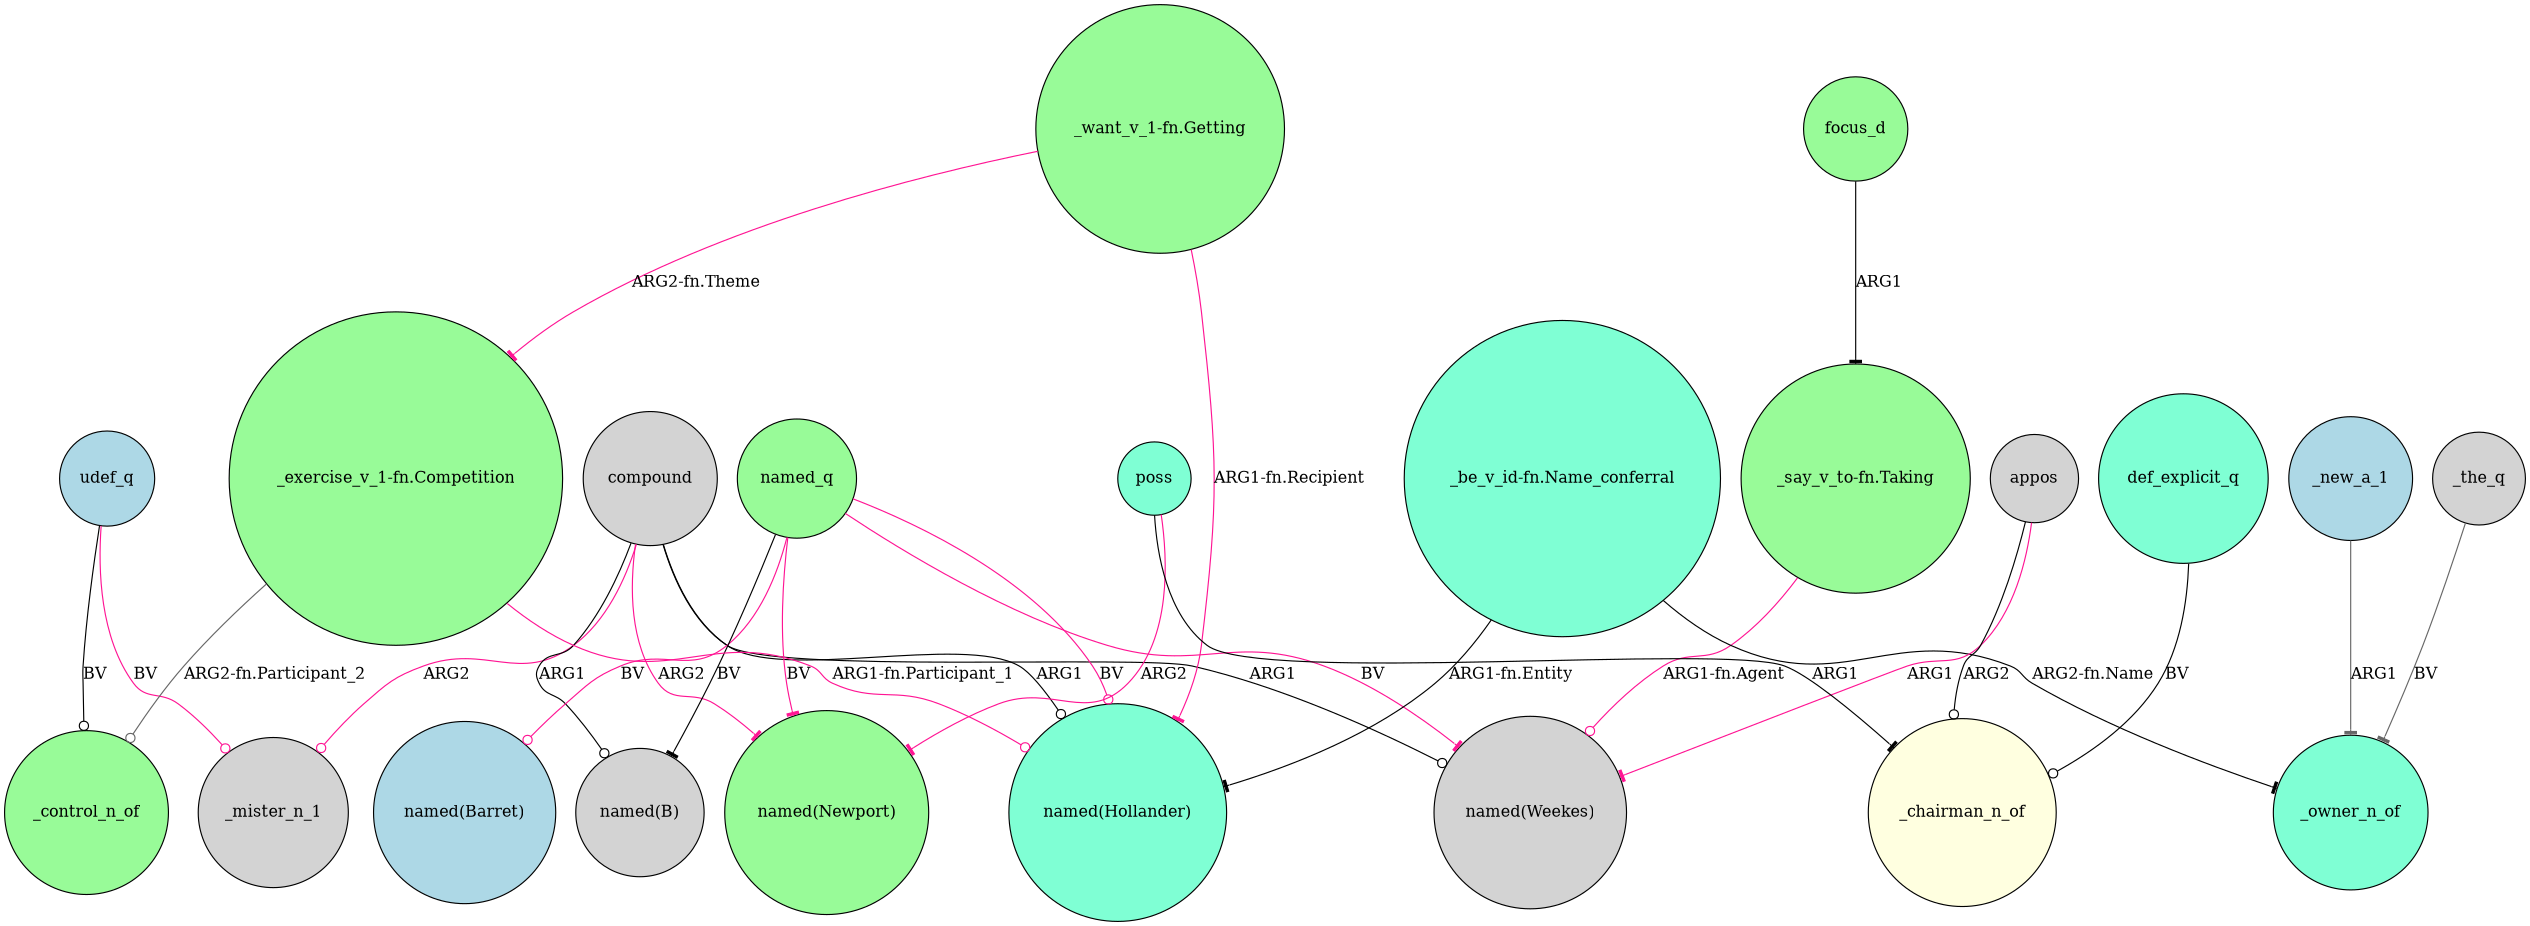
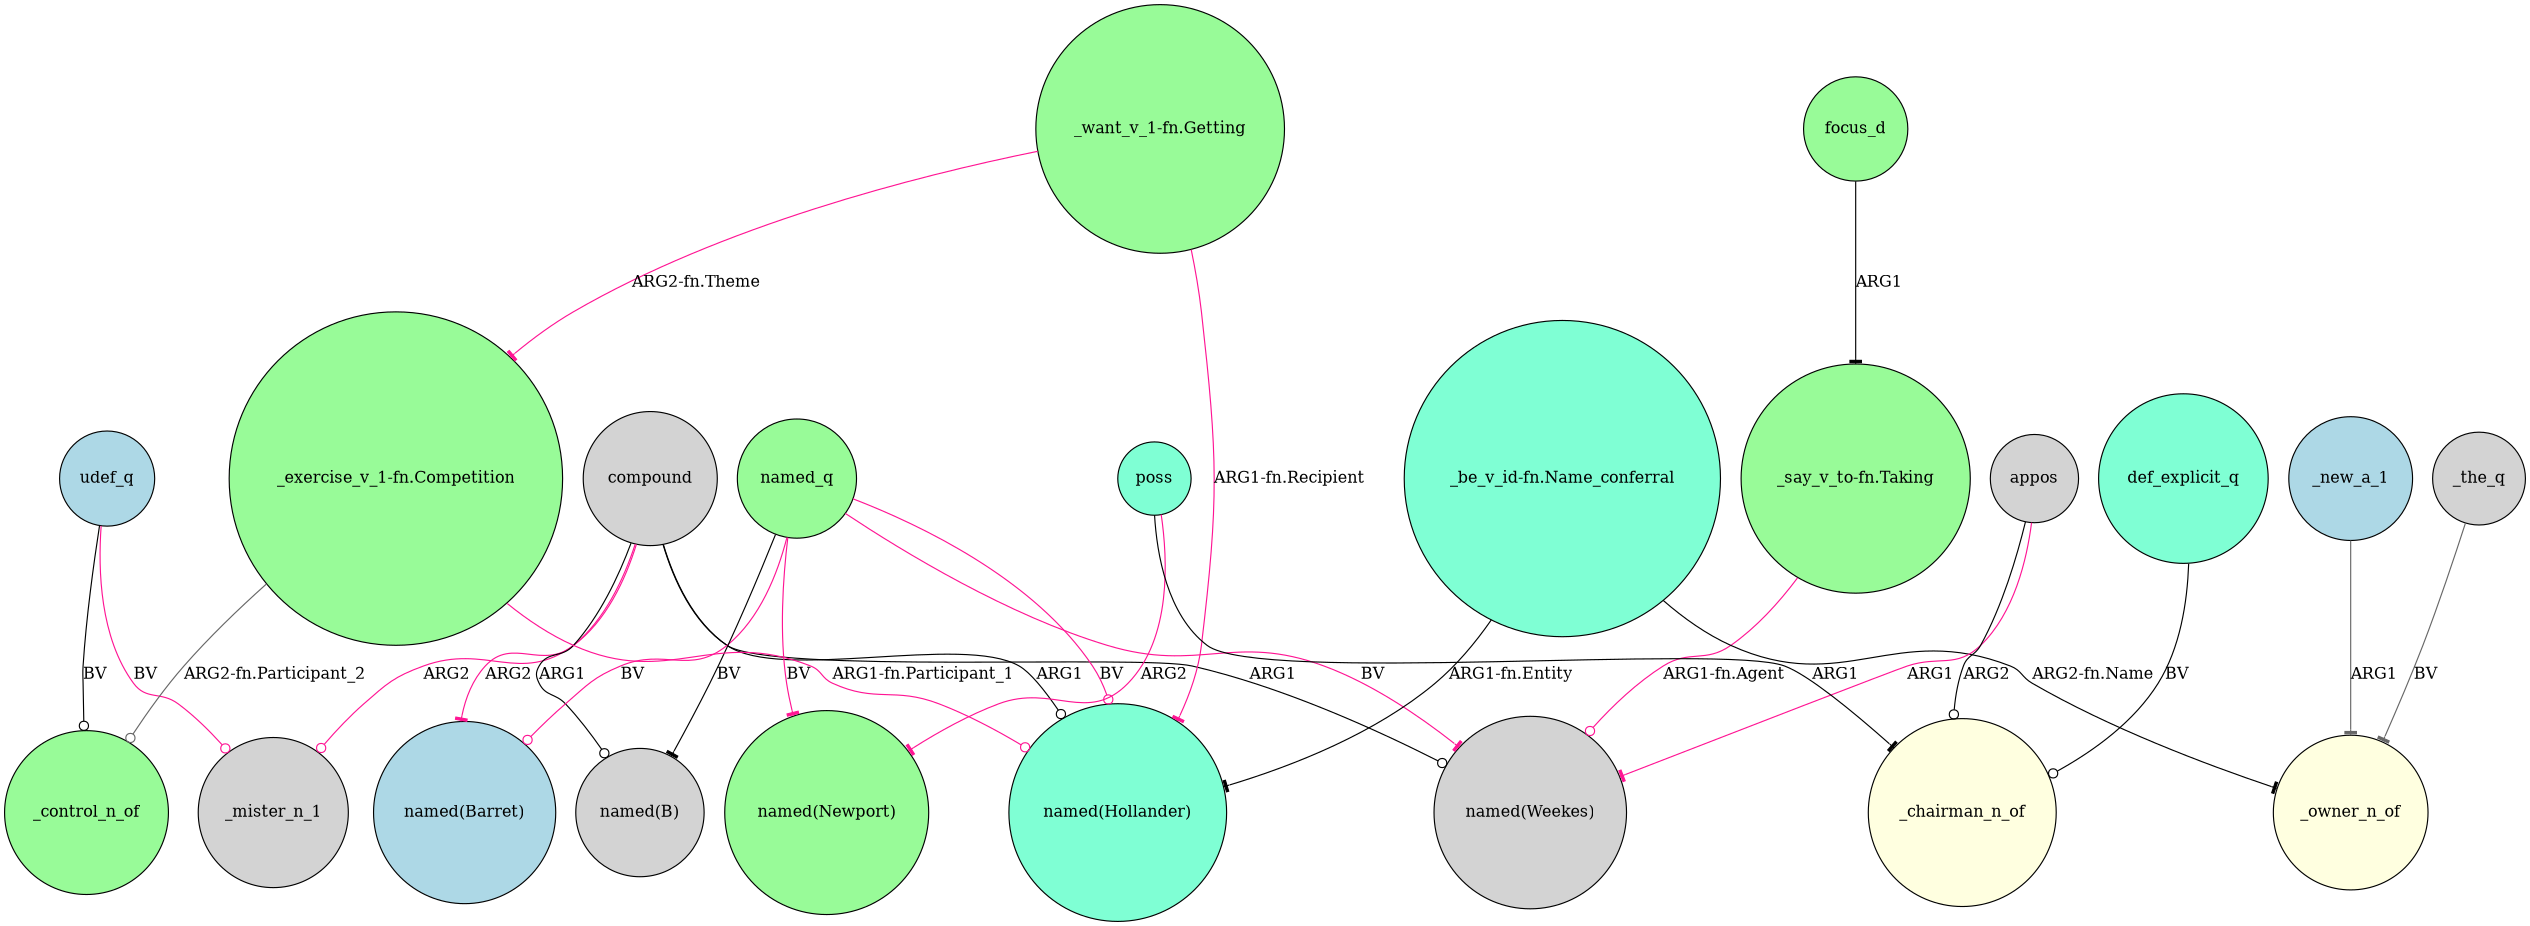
(650, 669) -> (534, 655)
(2351, 813) -> (2351, 813)
